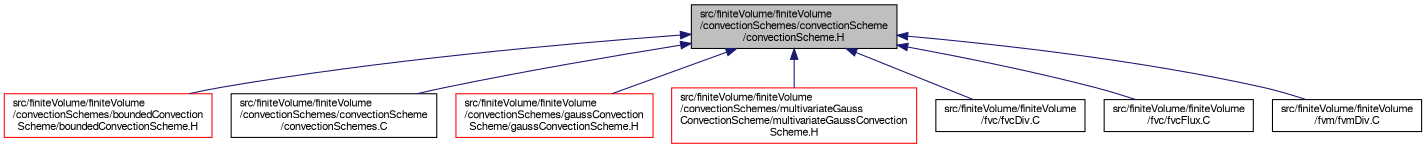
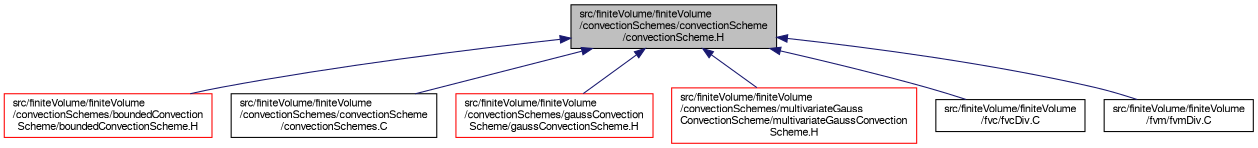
(1179, 116) -> none
